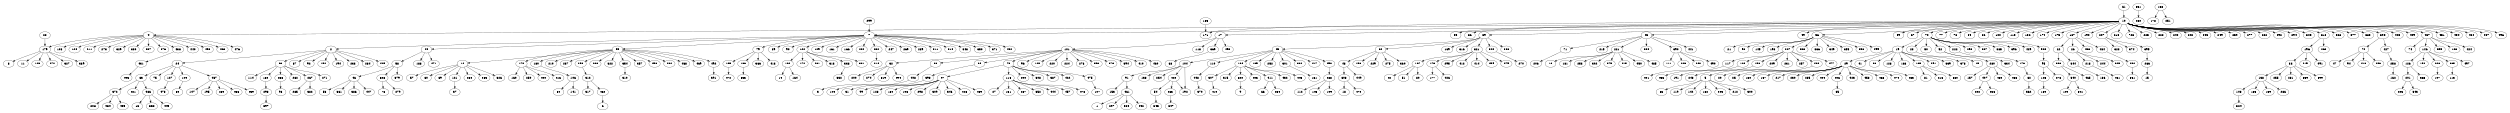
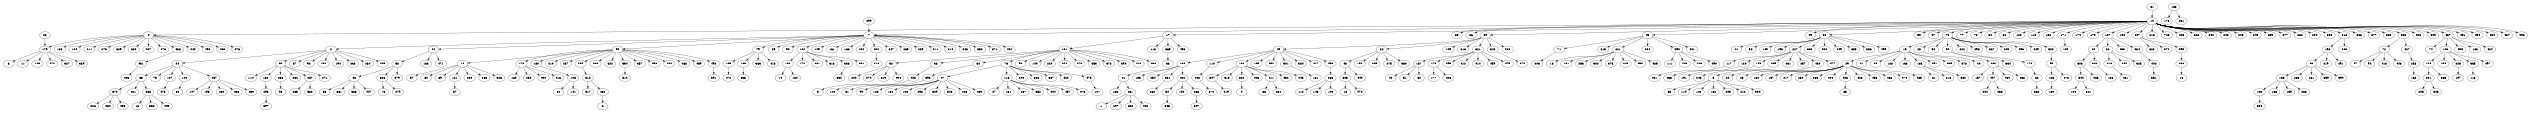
(1206, 26) -> (2064, 41)
(2279, 35) -> none
(1185, 77) -> (1176, 70)
